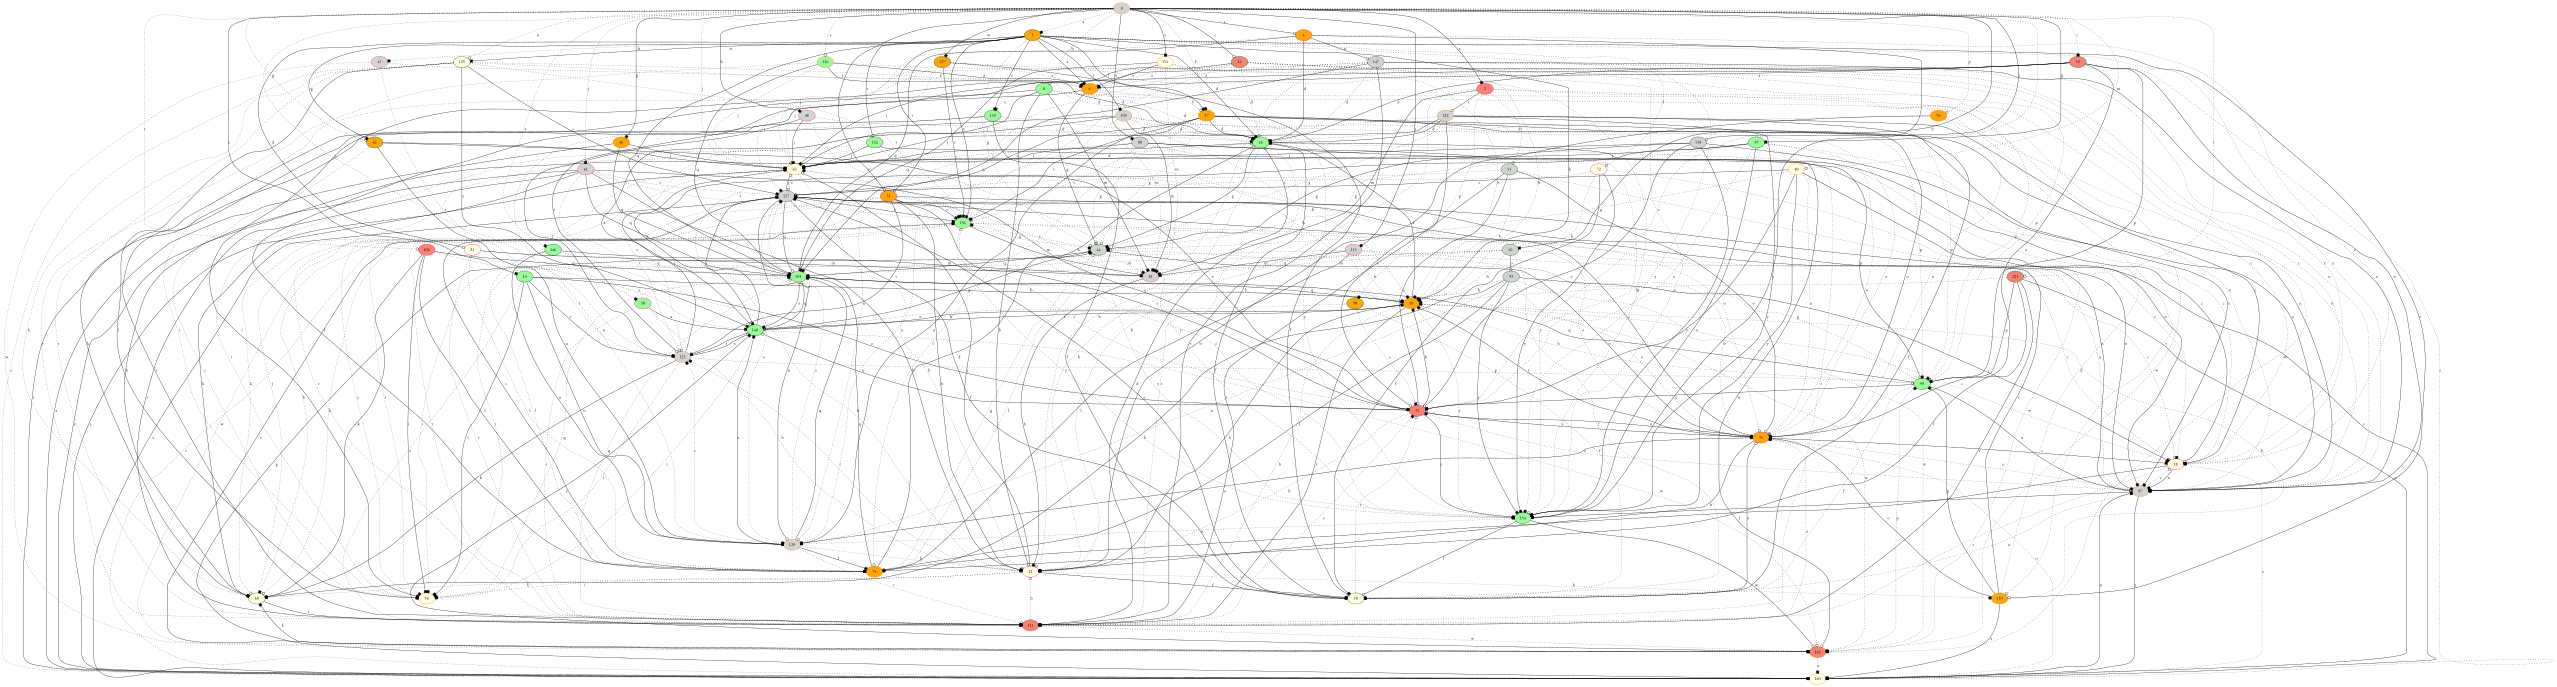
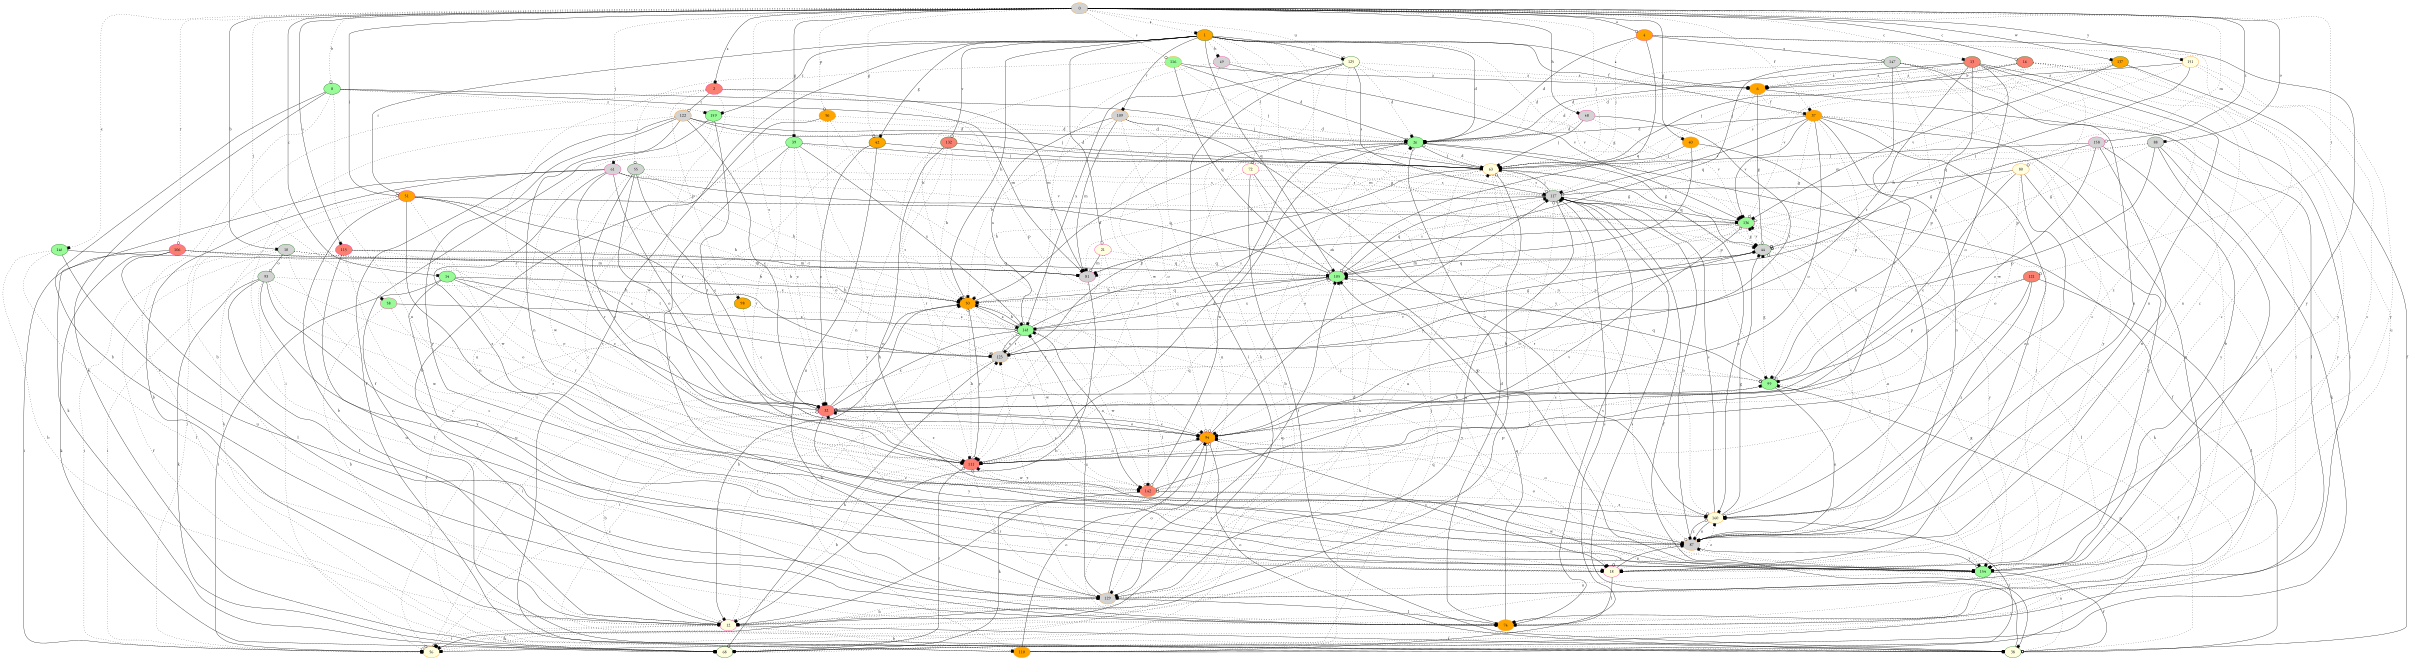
(955, 106) -> (1490, 121)
(875, 142) -> (949, 142)
(1698, 142) -> (2097, 142)
(1354, 250) -> (344, 250)
(1585, 402) -> (1108, 454)
